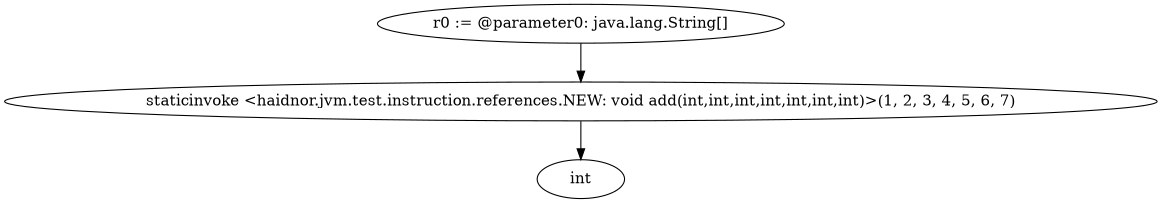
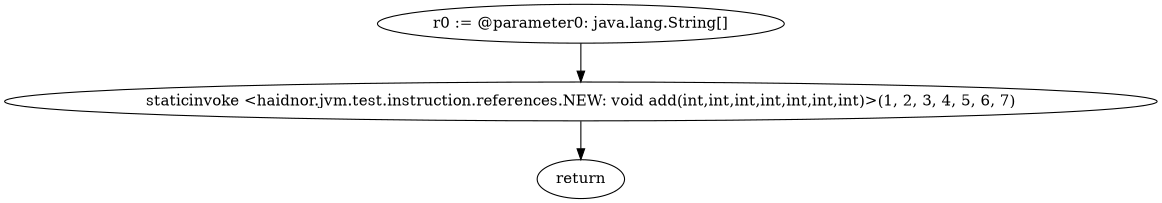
(581, 179) -> (581, 179)
